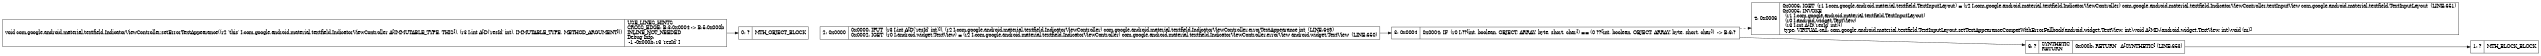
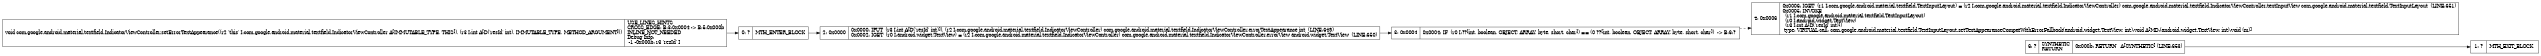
(780, 33) -> (780, 33)
none -> (813, 33)
(1881, 41) -> none
(2511, 47) -> (2511, 47)
